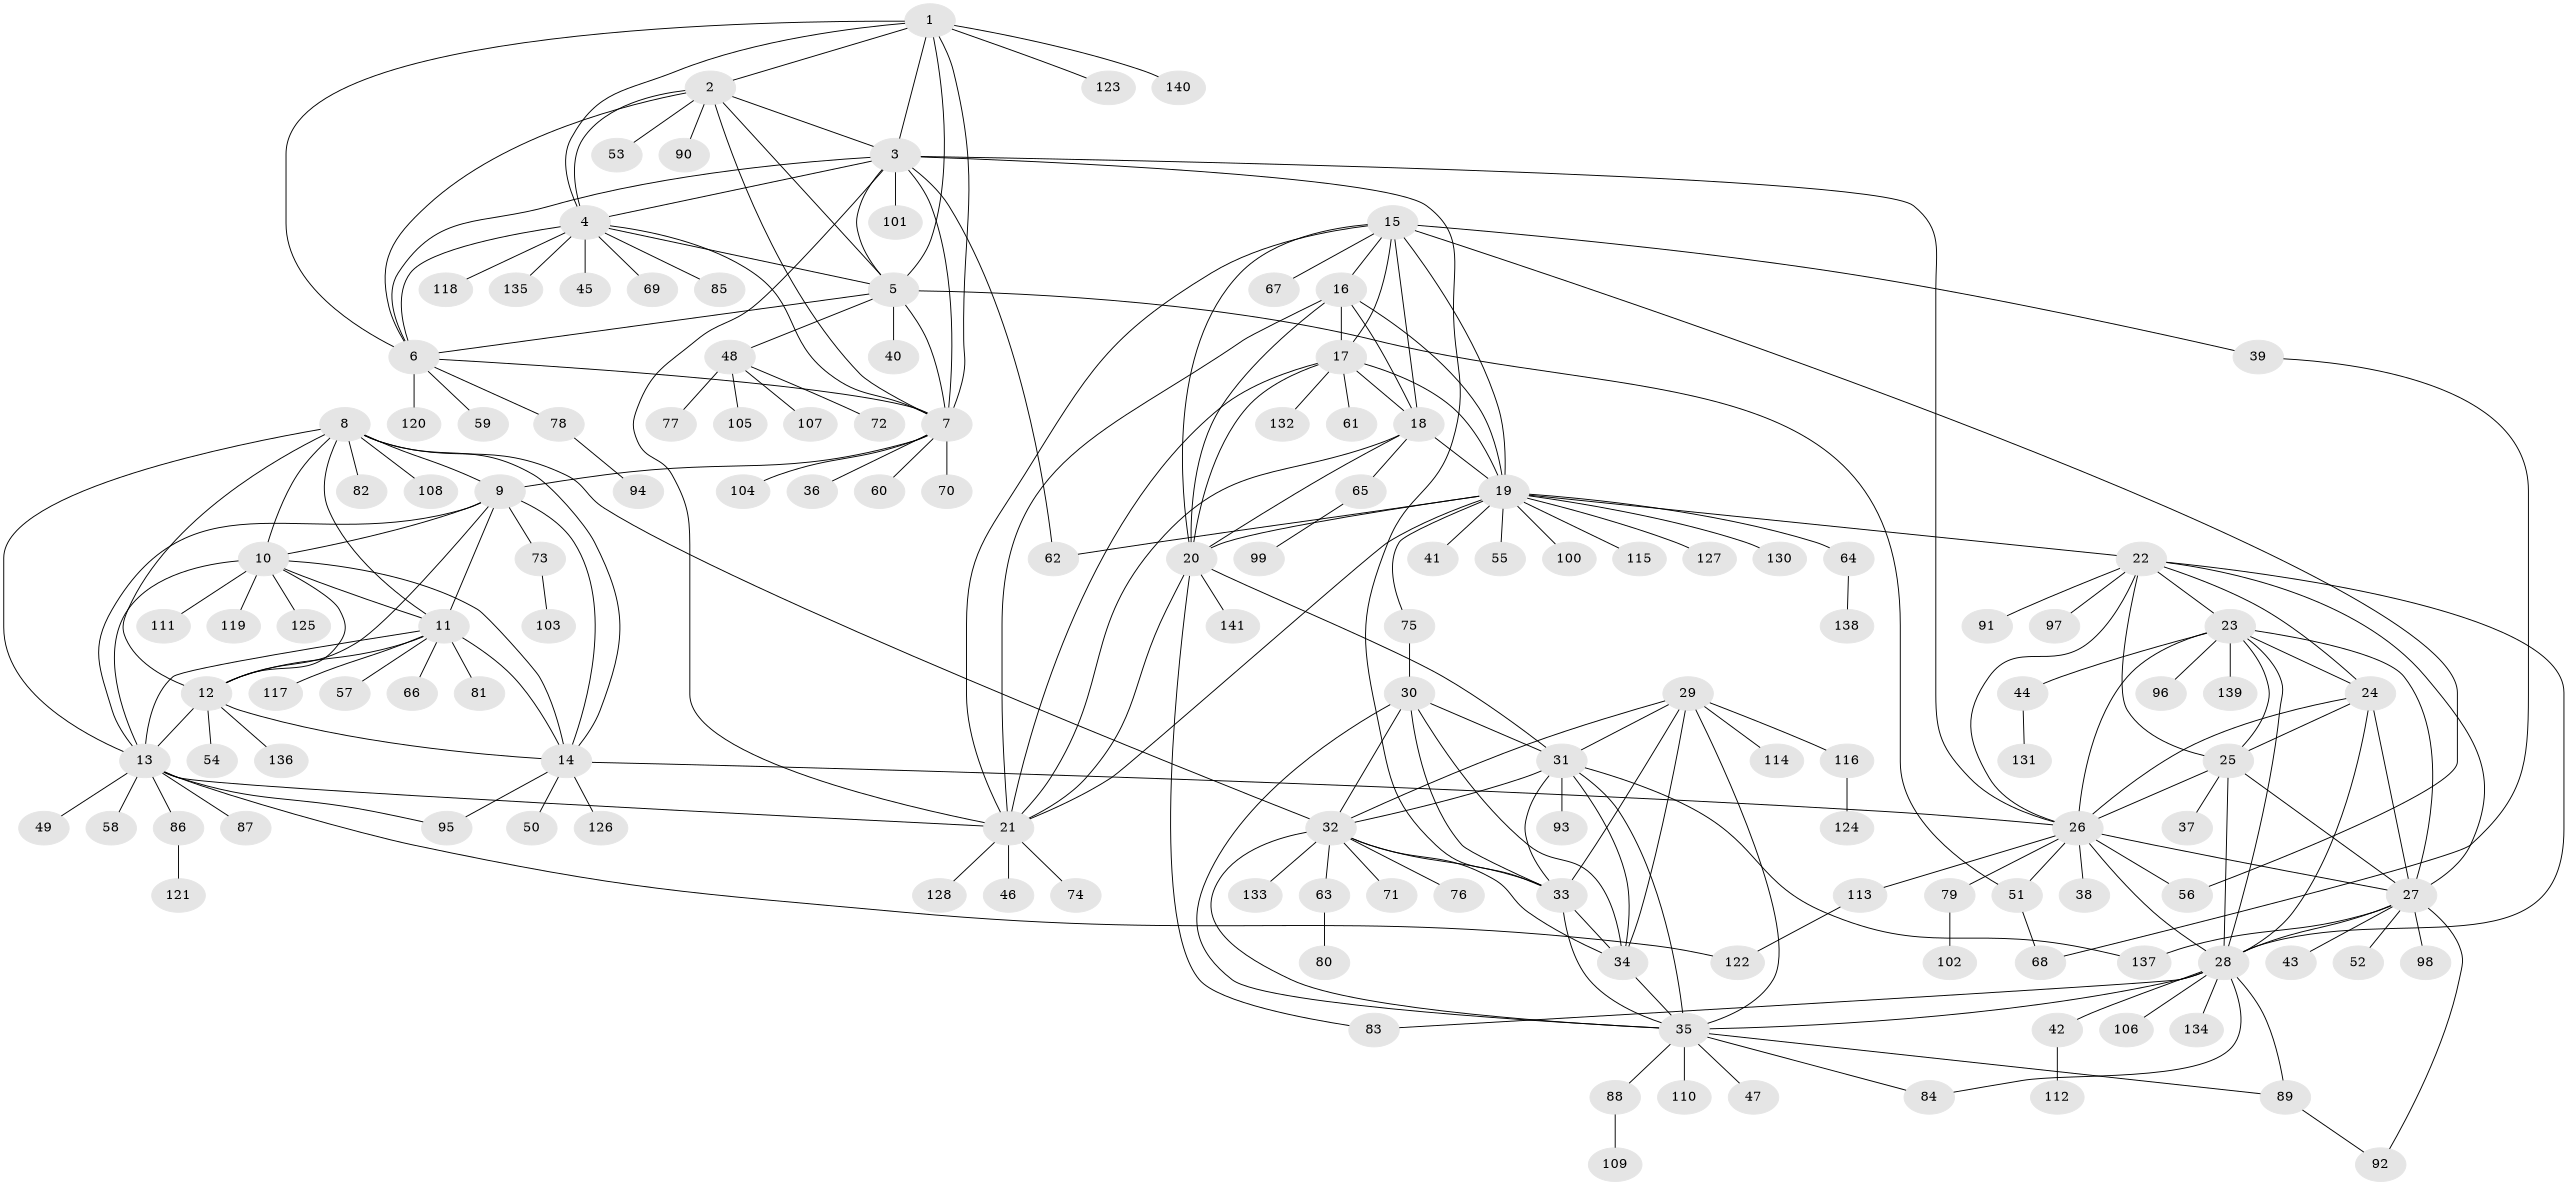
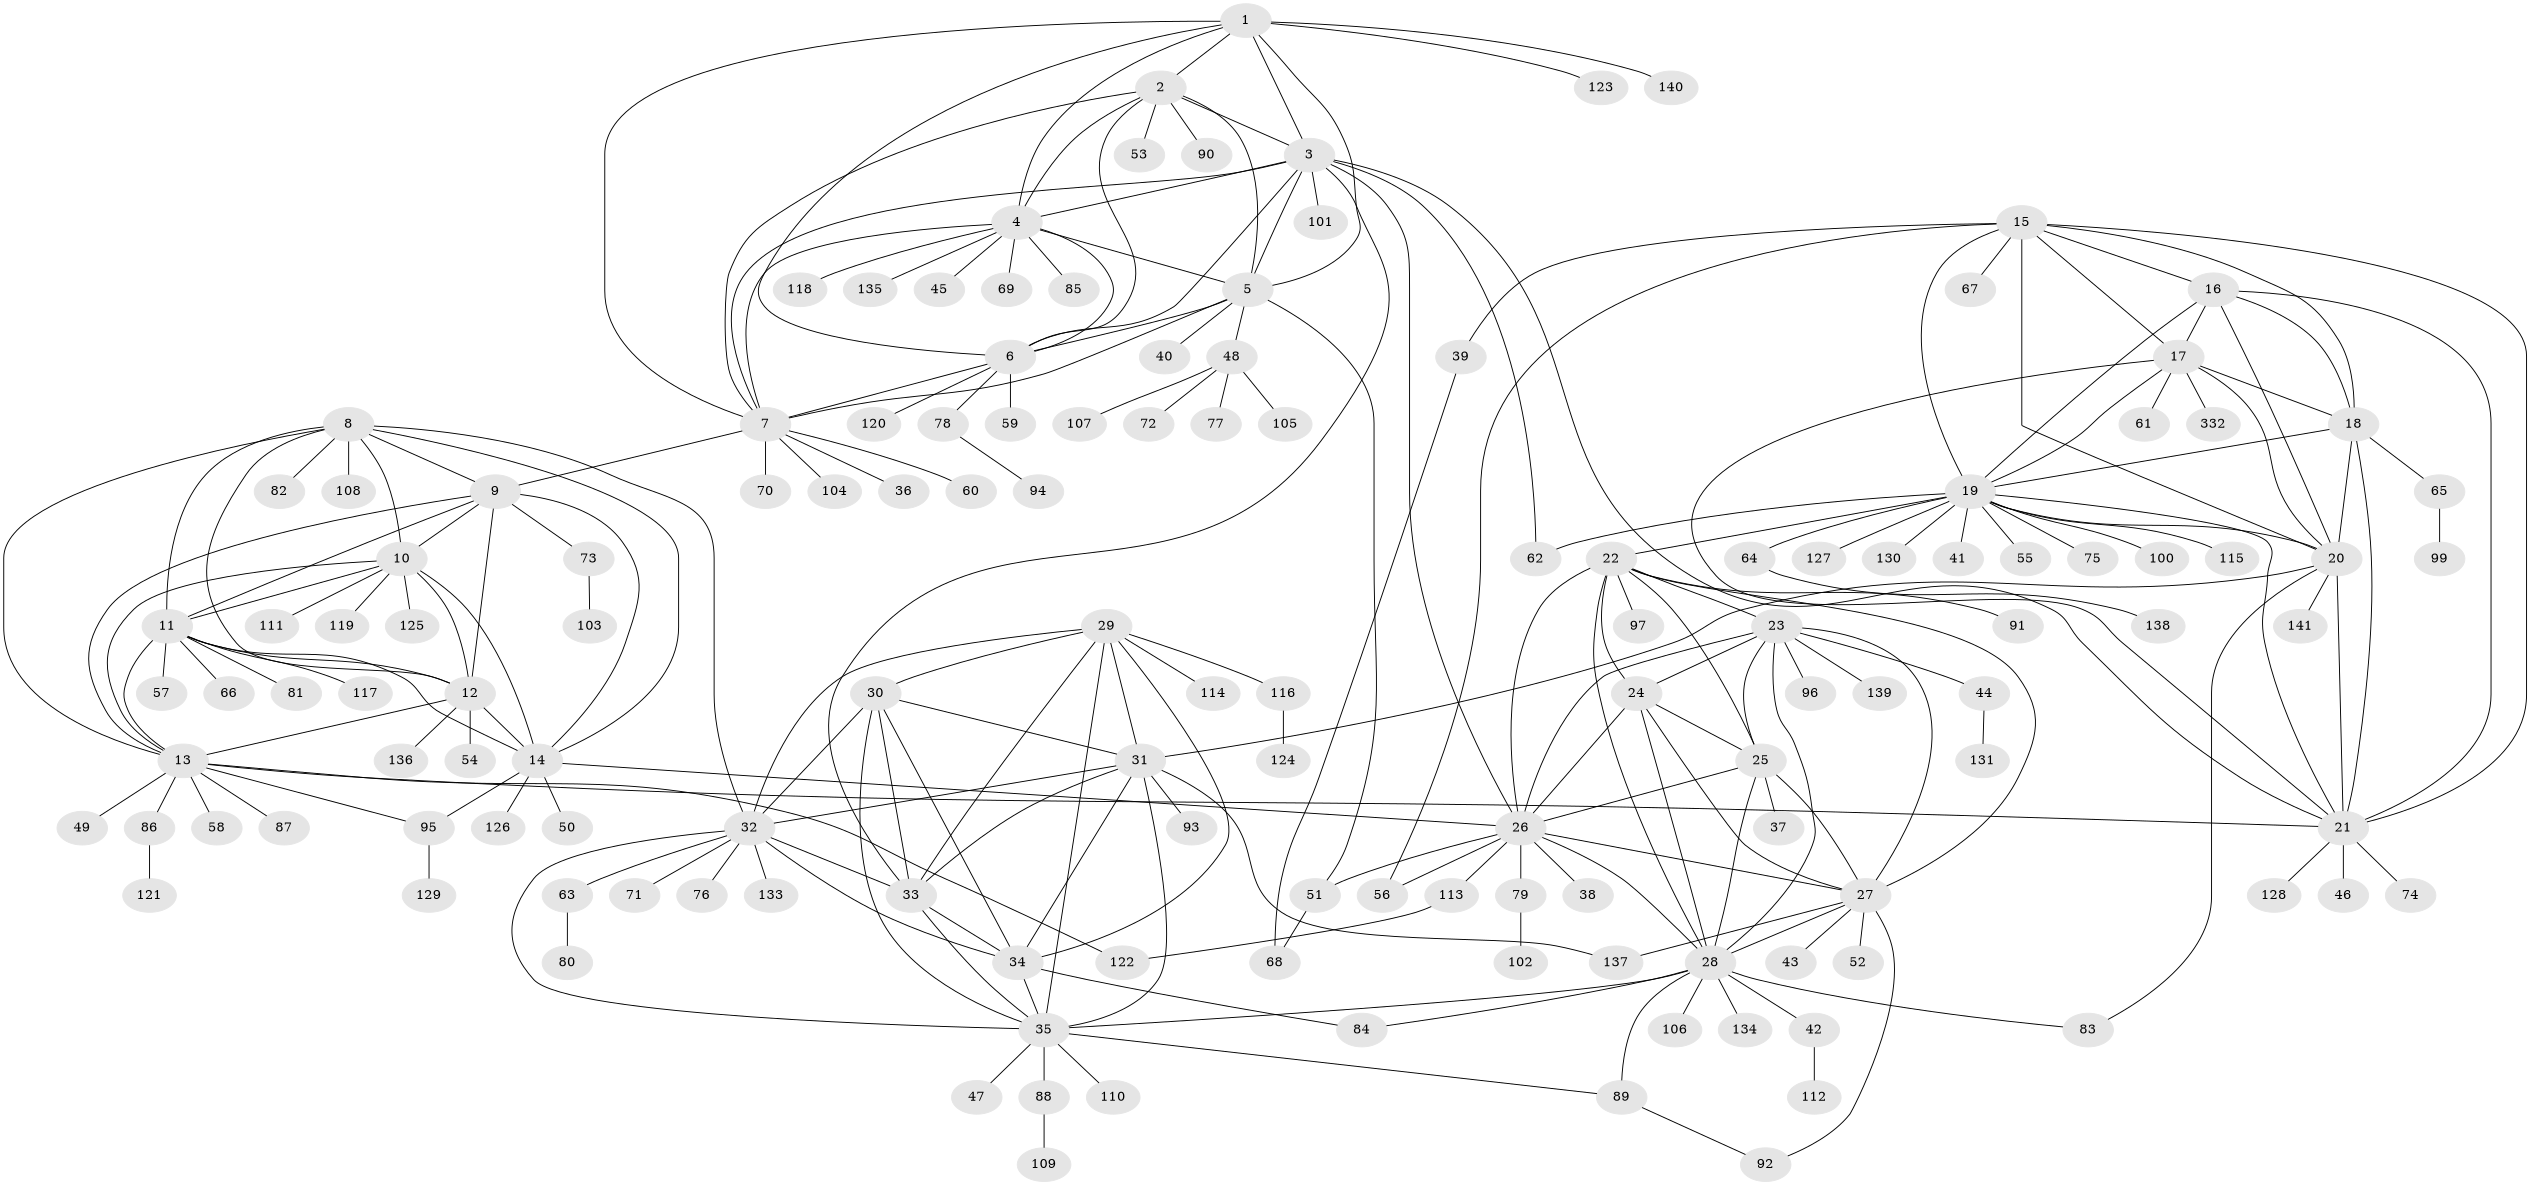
(1282, 424) -> (2213, 424)
(1410, 666) -> (989, 655)
none -> (429, 895)
(2426, 963) -> none
(1807, 1064) -> (1189, 999)
